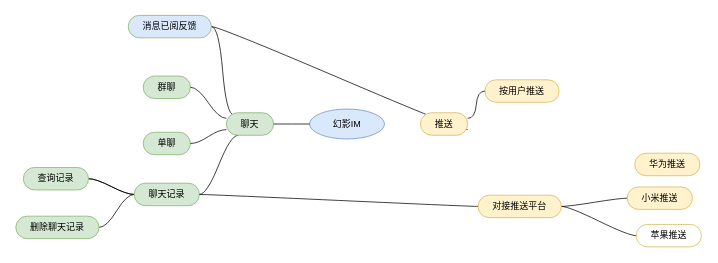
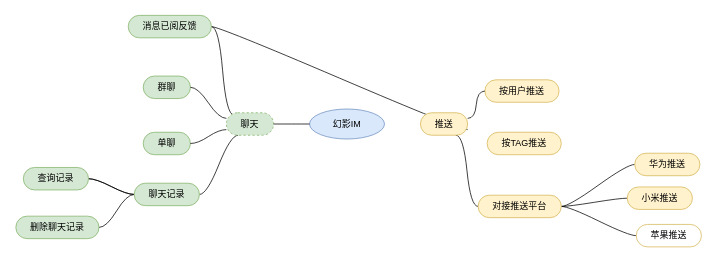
(170, 27) -> (170, 27)
(250, 124) -> (250, 124)
none -> (524, 144)
none -> (467, 169)
(339, 201) -> (601, 184)
